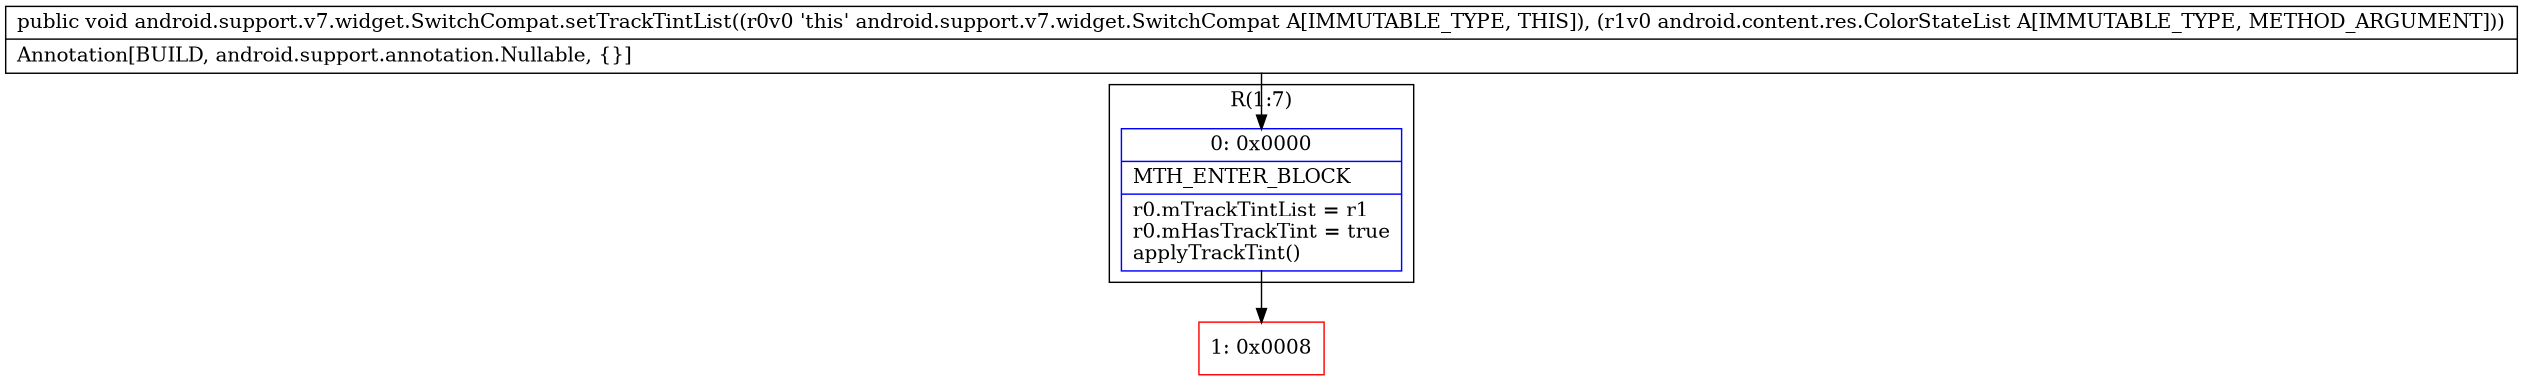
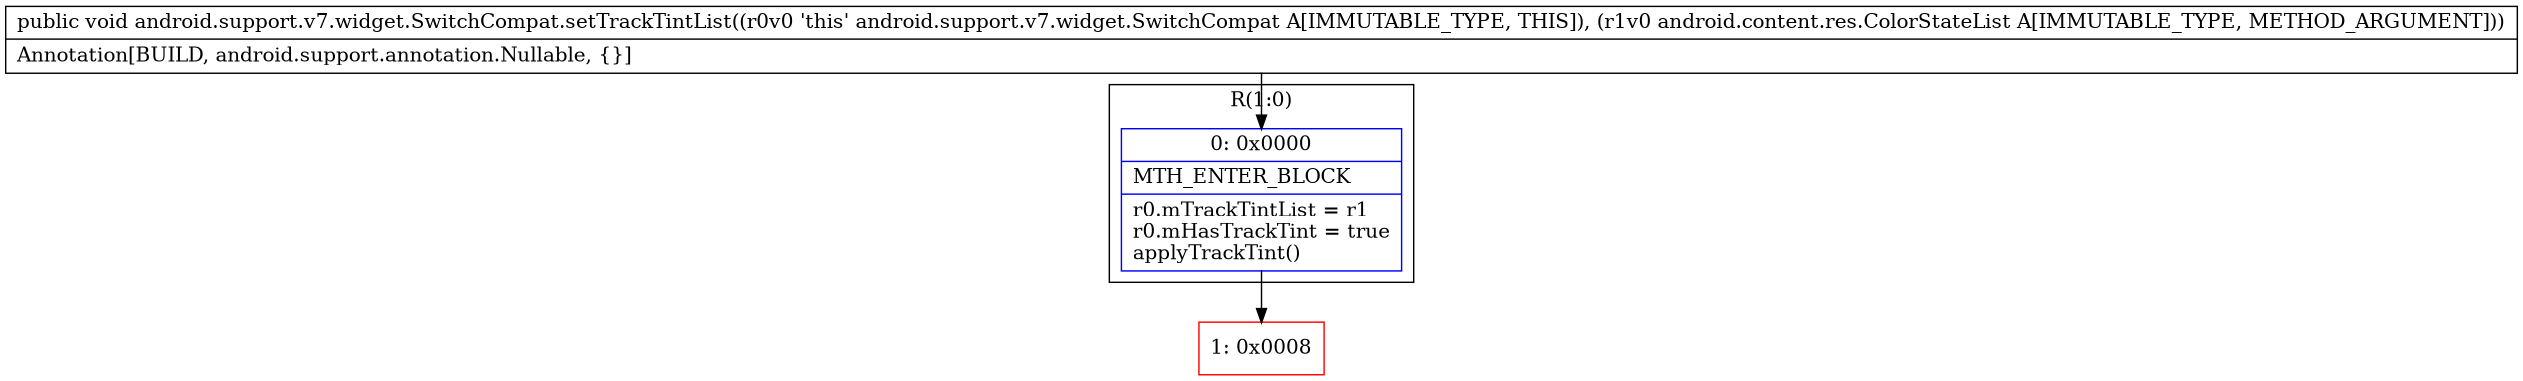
(1262, 101) -> (1262, 101)
